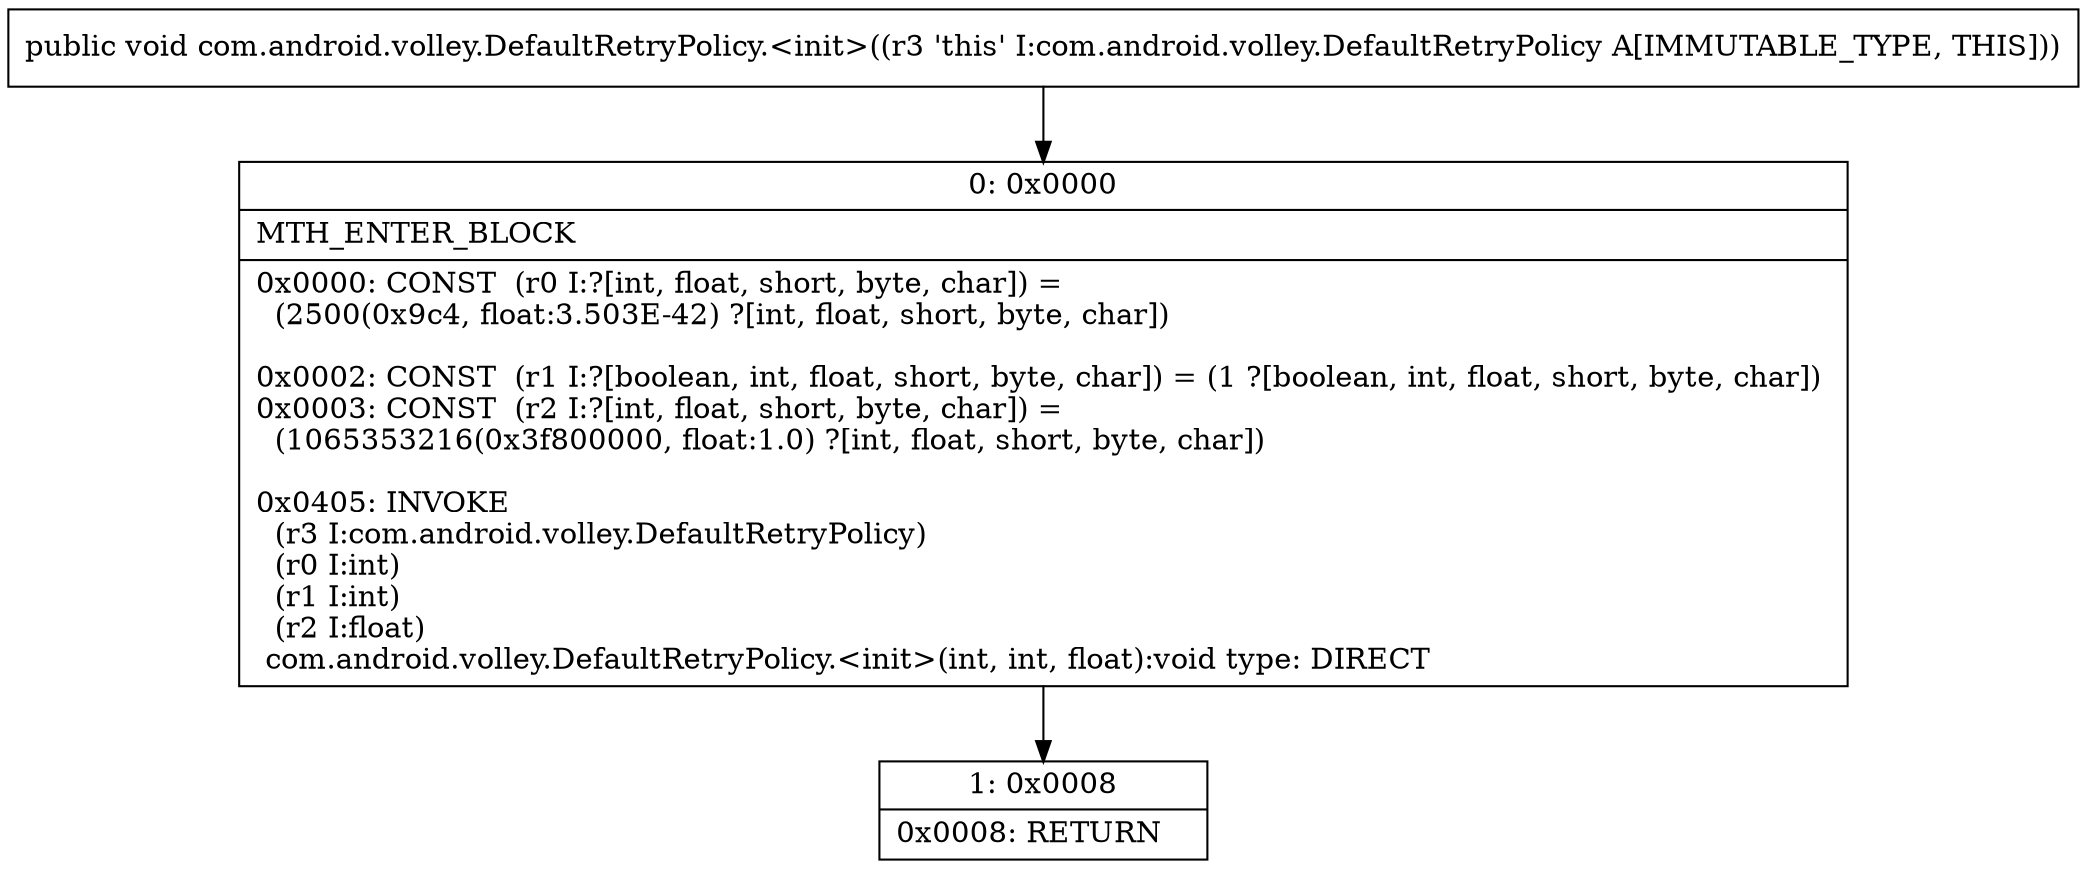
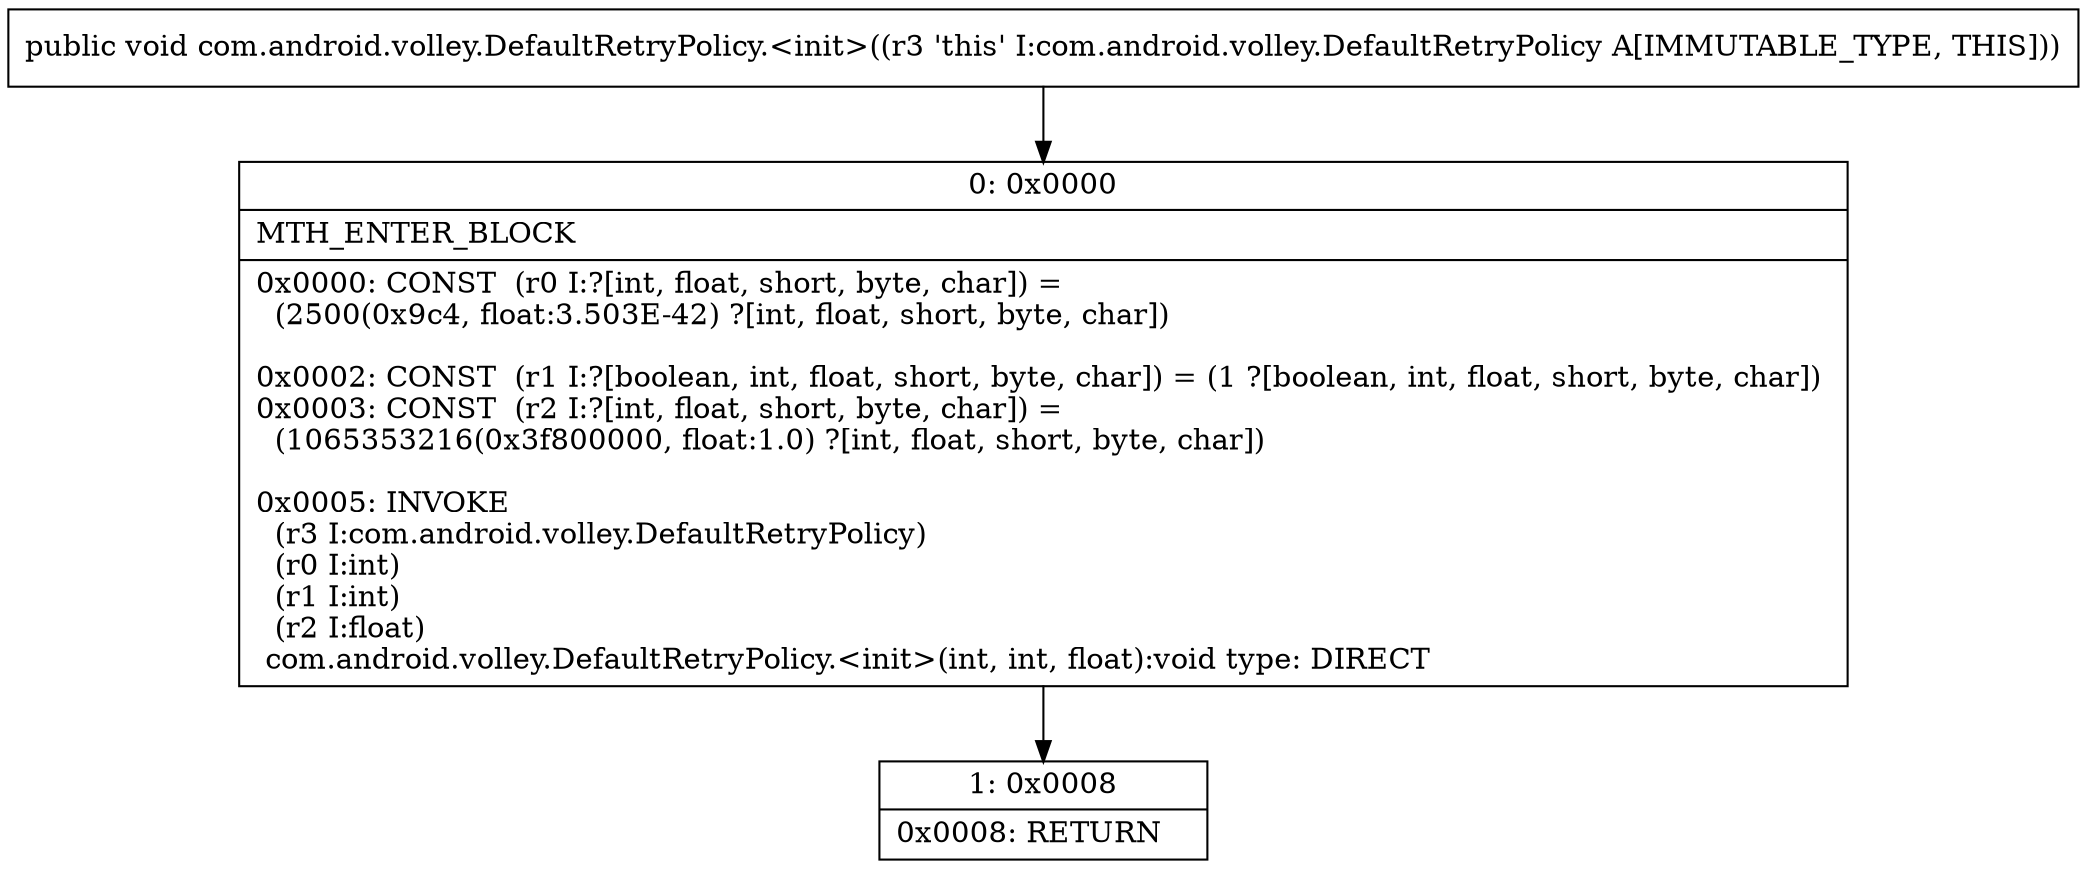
(393, 503) -> (393, 503)
